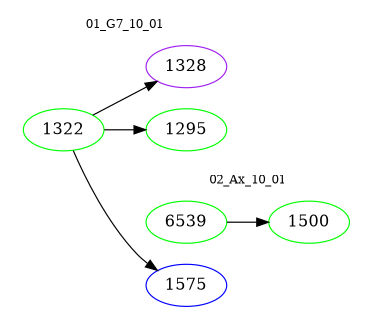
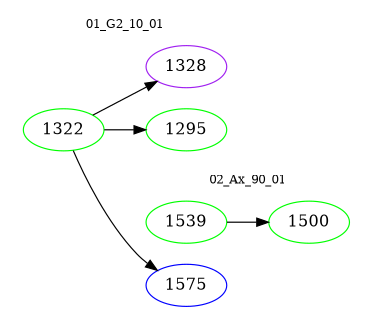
(125, 25) -> (125, 25)
(248, 181) -> (248, 181)
(186, 222) -> (186, 222)
